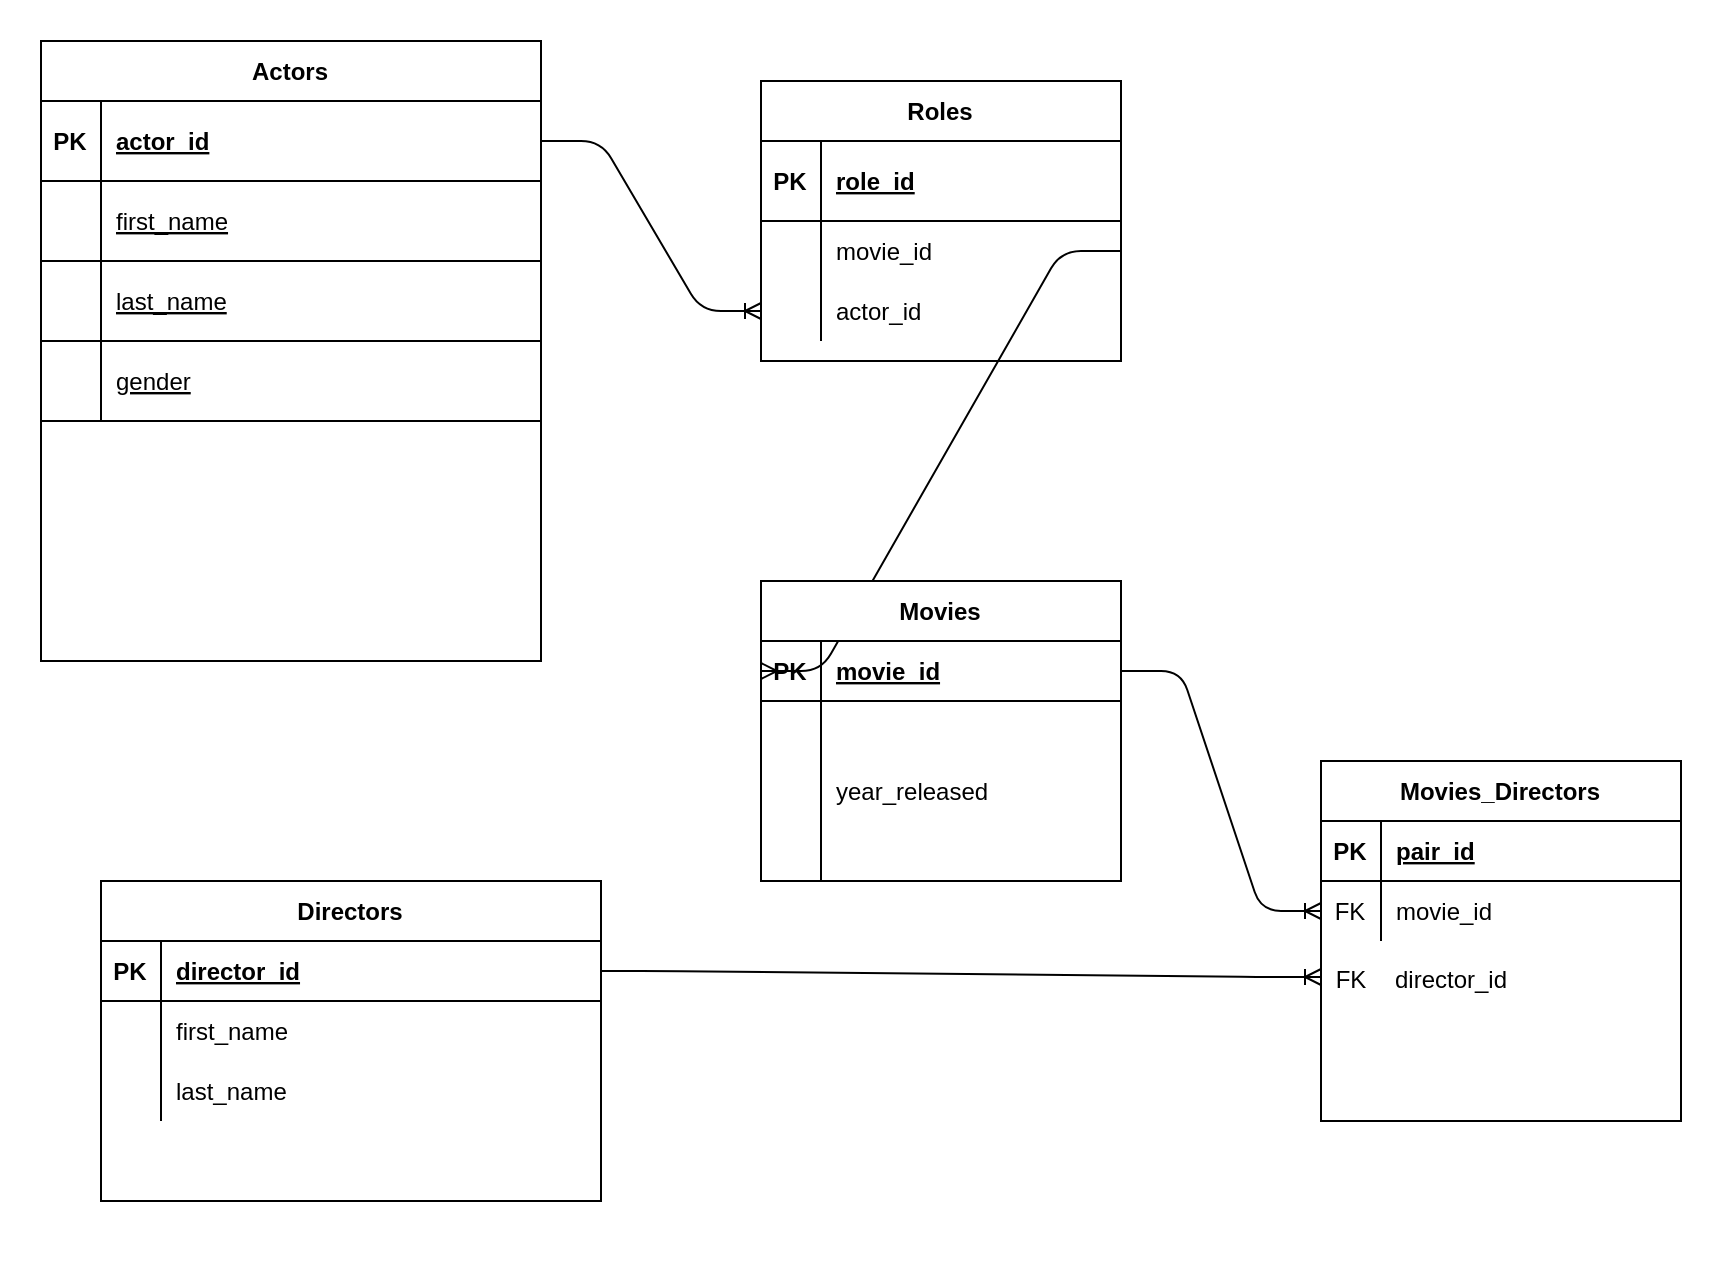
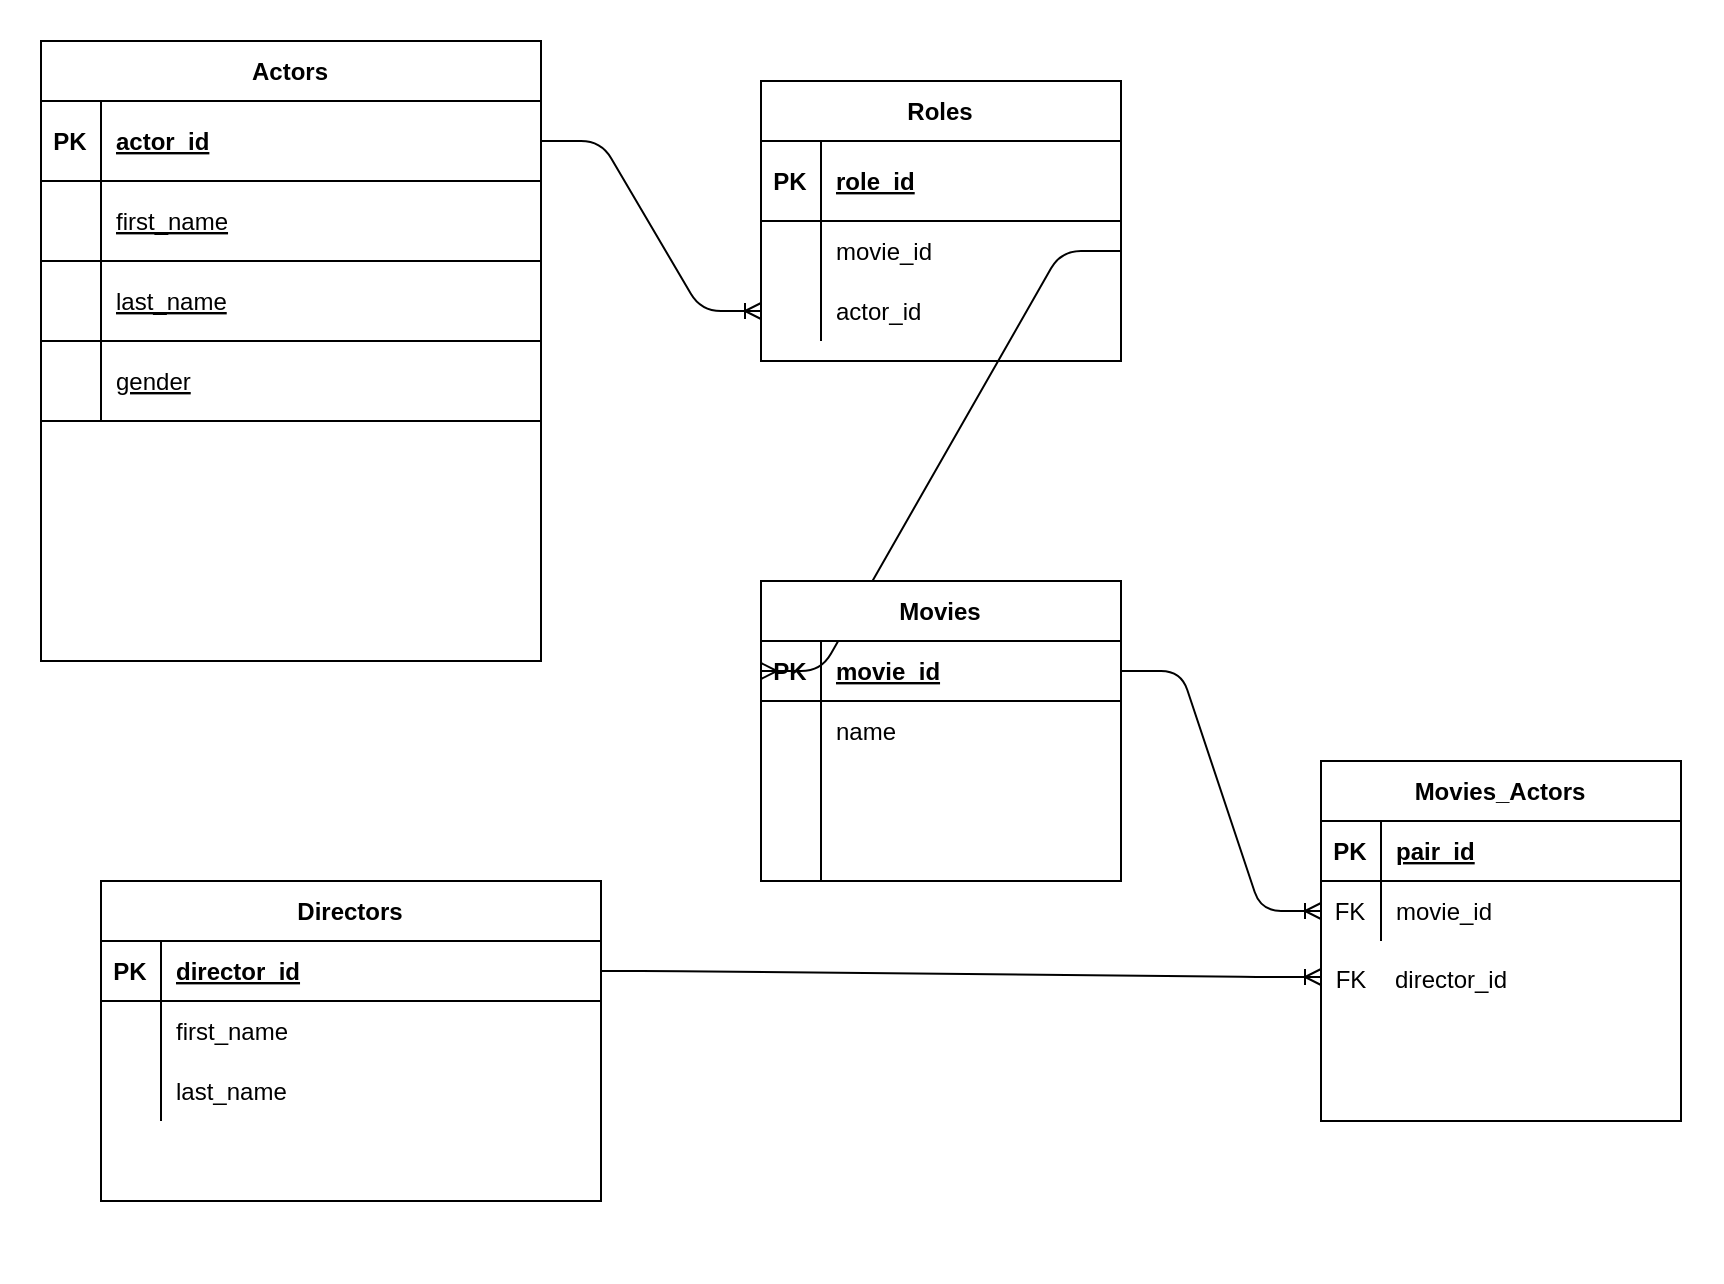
none -> (971, 731)
(971, 791) -> none
(1500, 792) -> (1500, 792)
